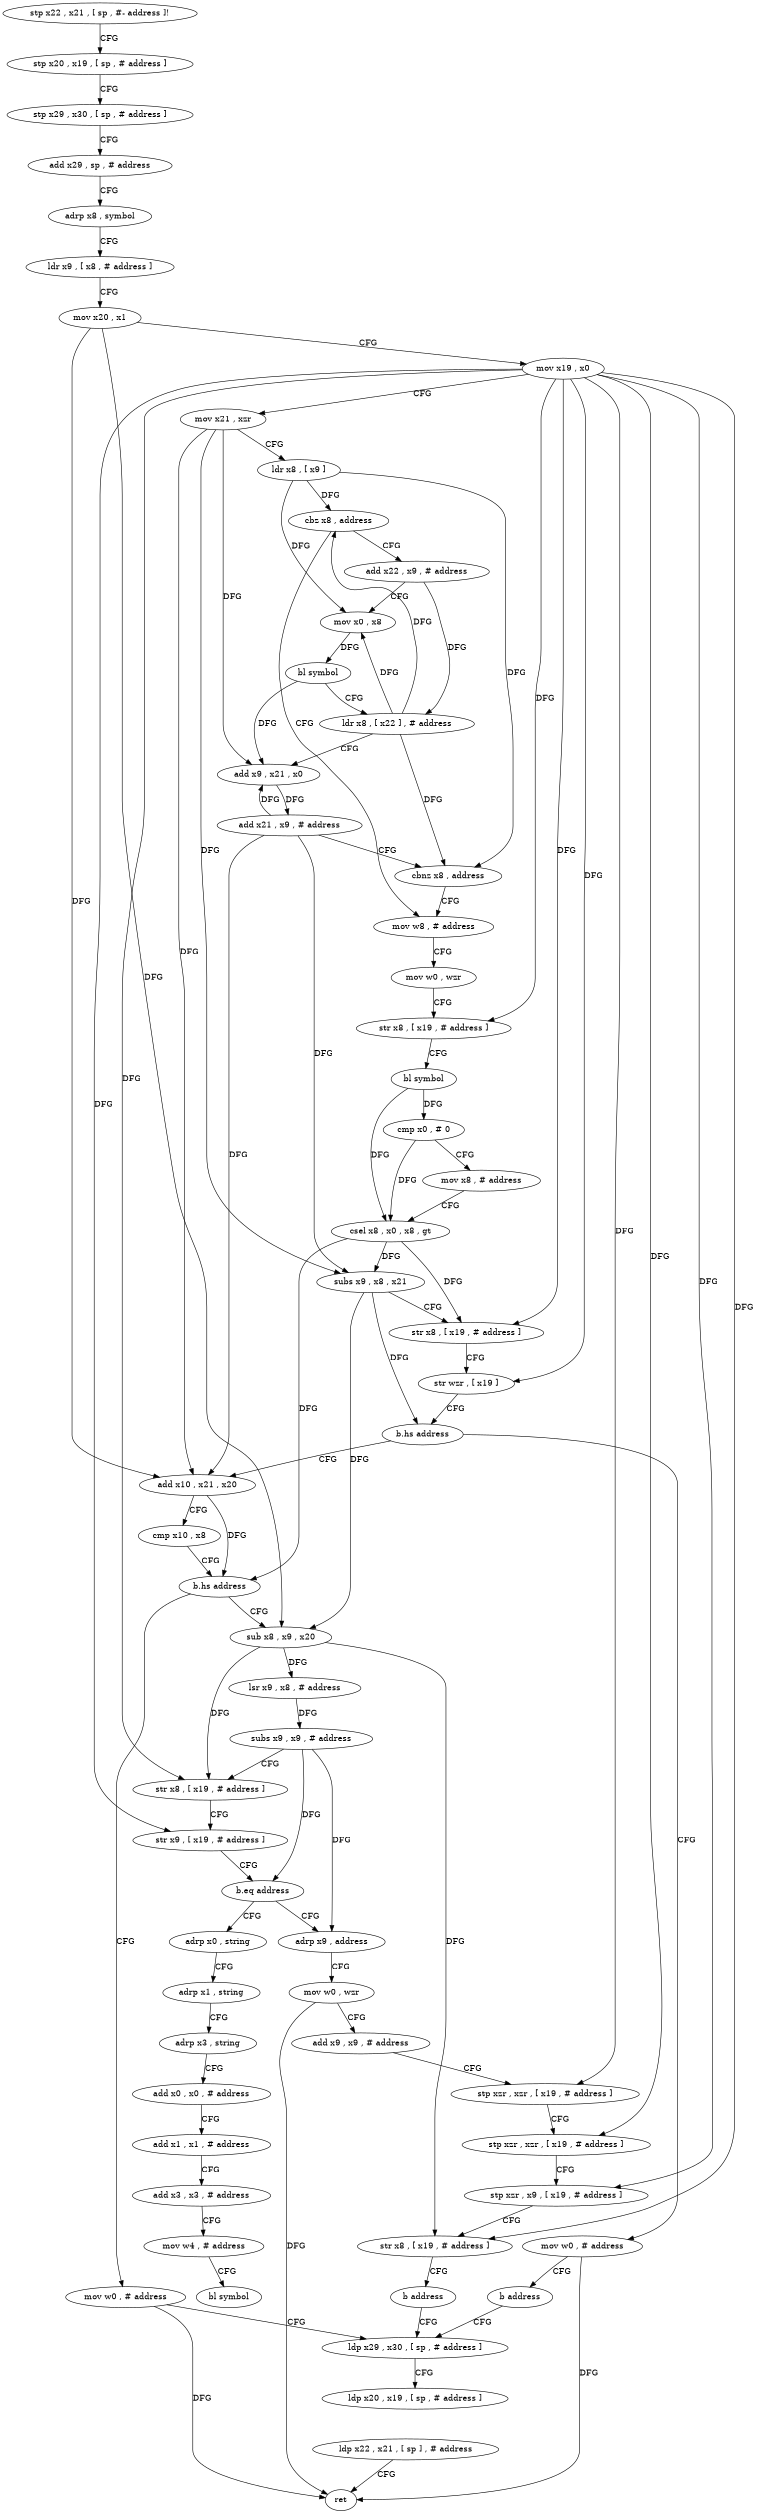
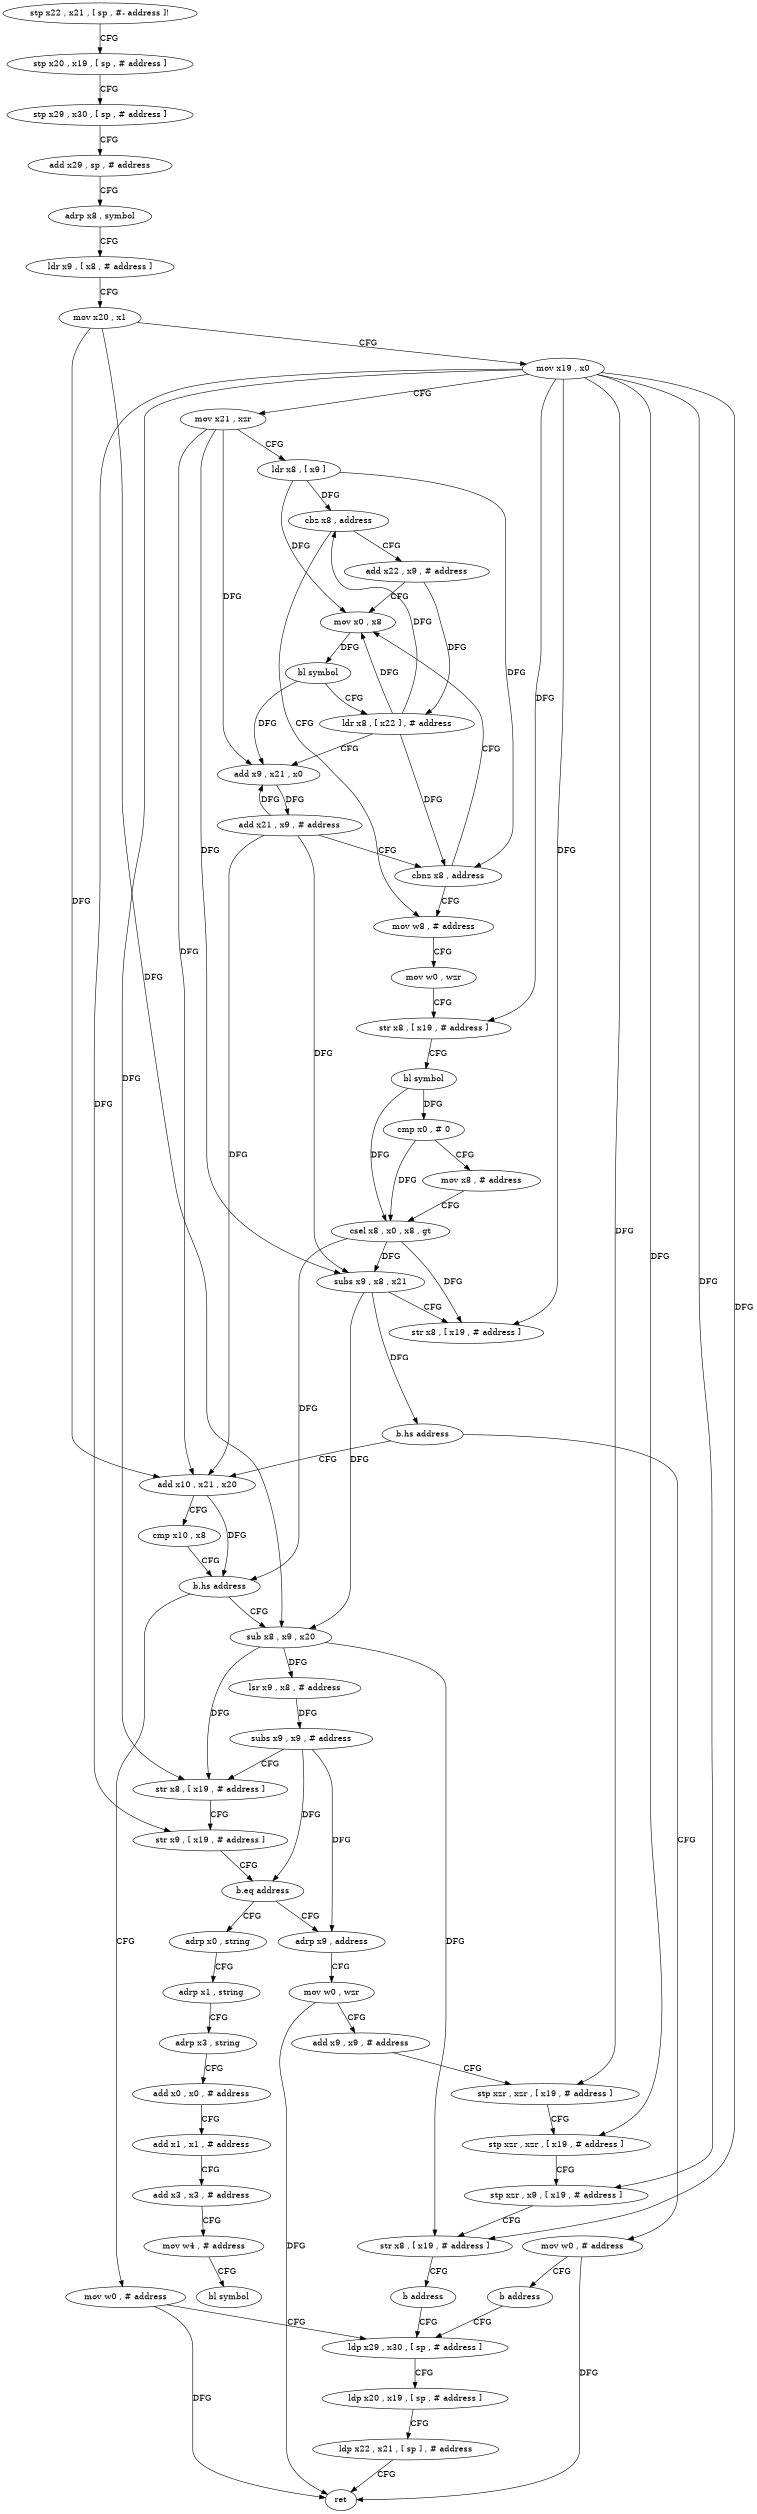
none -> (483, 727)
(466, 1384) -> none
none -> (411, 2421)
